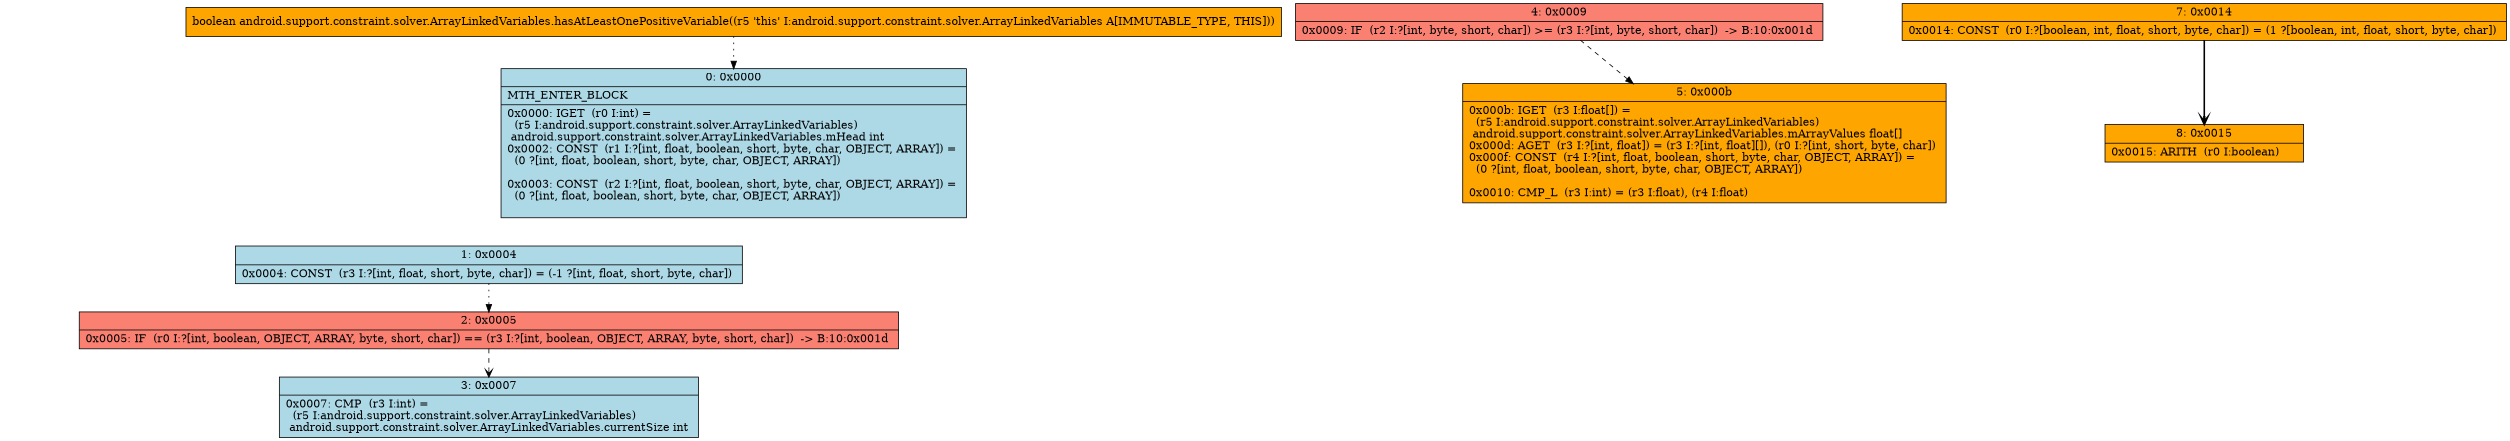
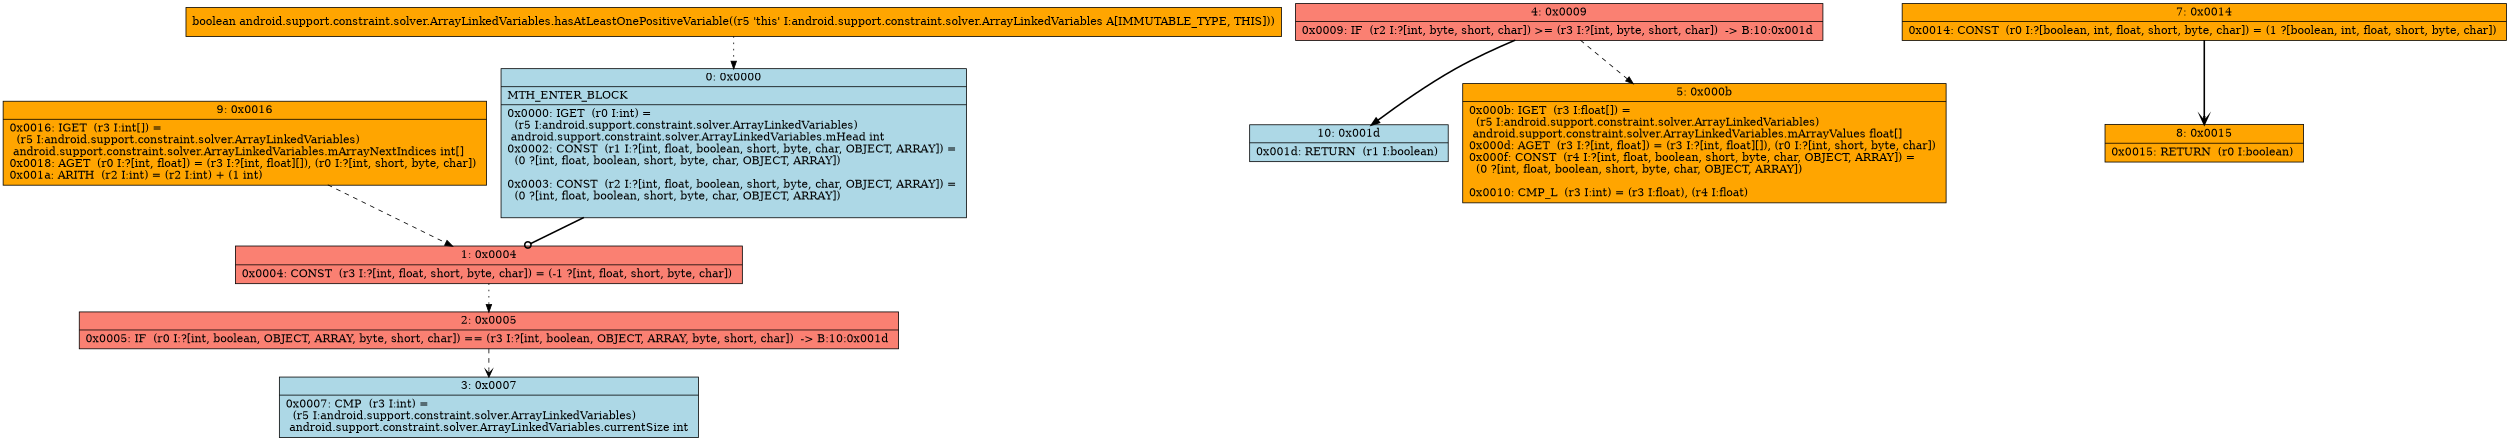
none -> (245, 143)
none -> (1349, 143)
(2197, 152) -> (2204, 152)
none -> (557, 230)
(489, 265) -> (489, 265)
